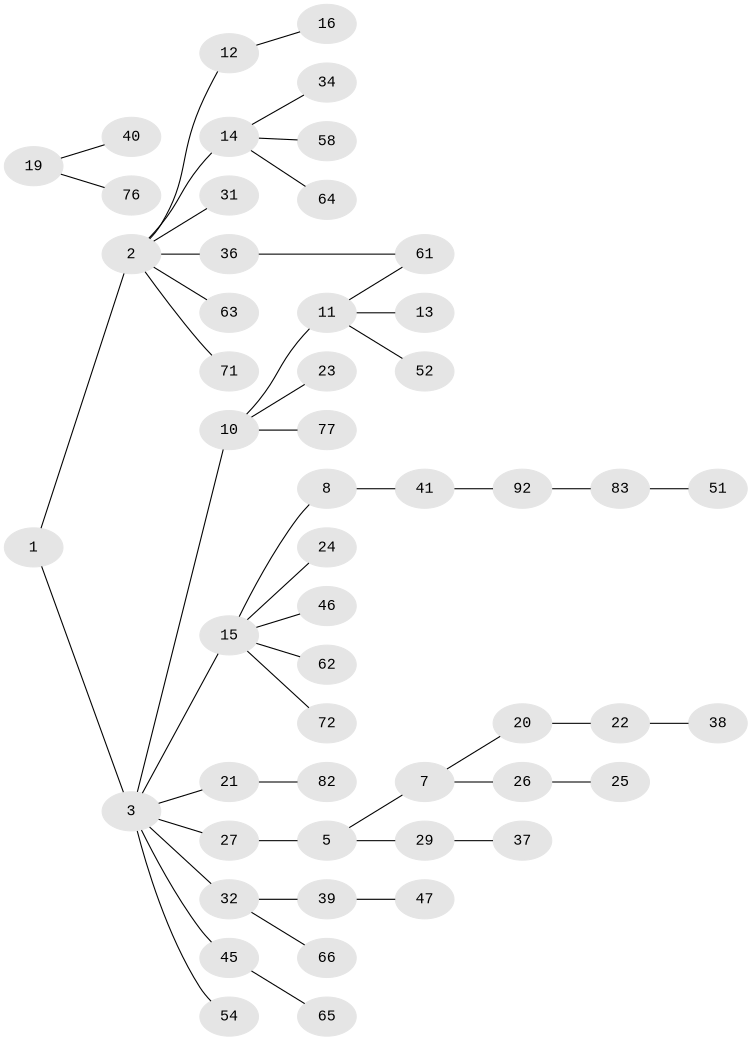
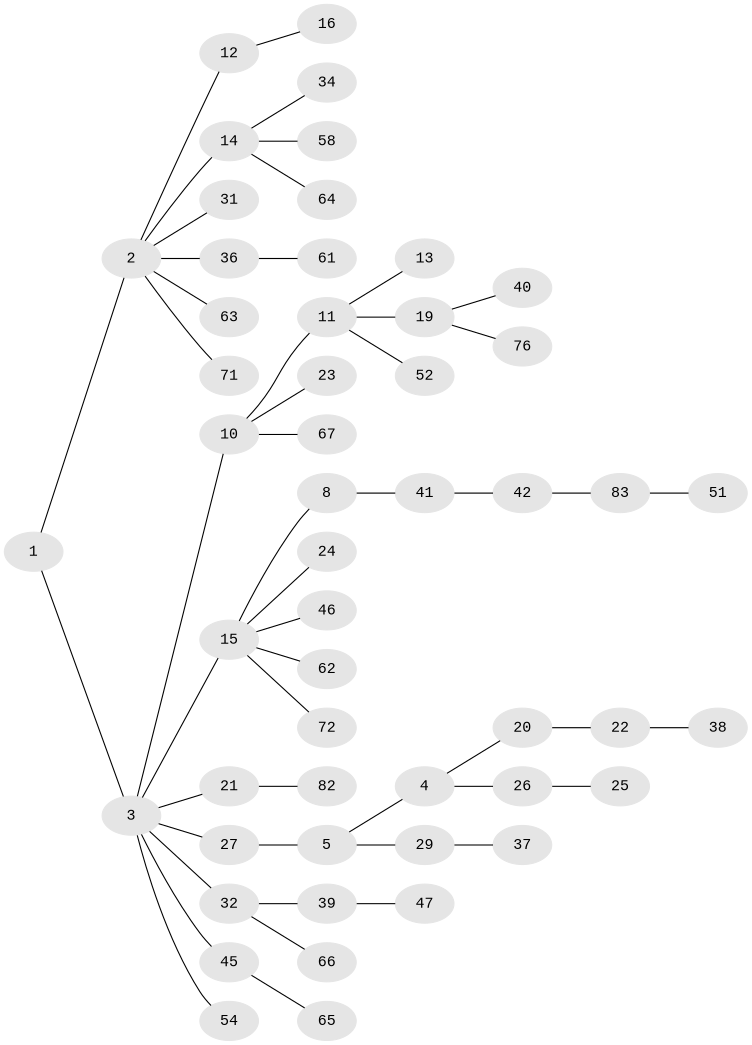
(376, 283) -> (376, 317)
(327, 430) -> (327, 434)
(522, 489) -> (522, 493)
(425, 782) -> (425, 786)
